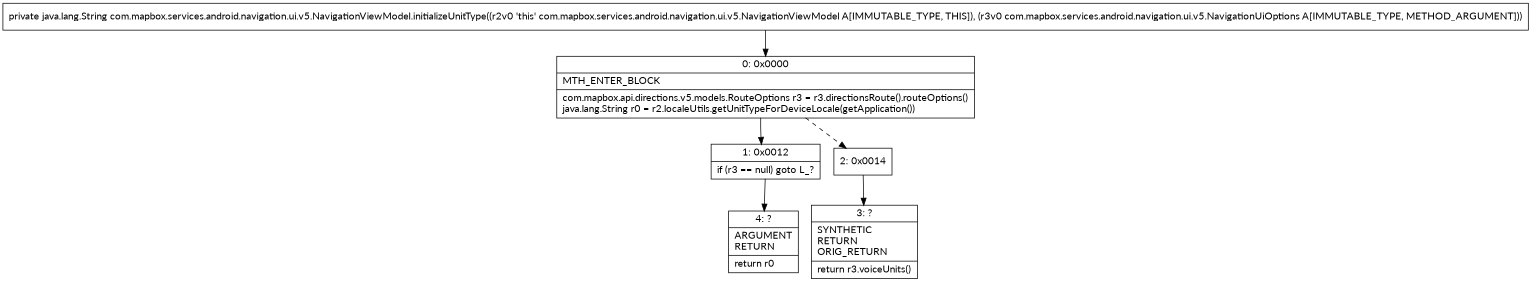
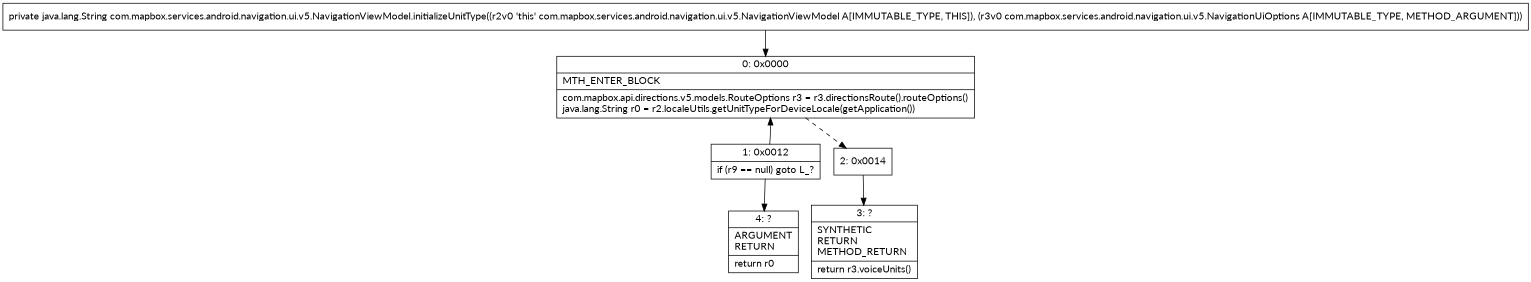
(761, 127) -> (770, 135)
(766, 170) -> (766, 170)
(852, 252) -> (862, 252)
